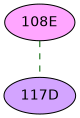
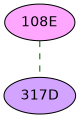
(40, 96) -> (40, 96)
